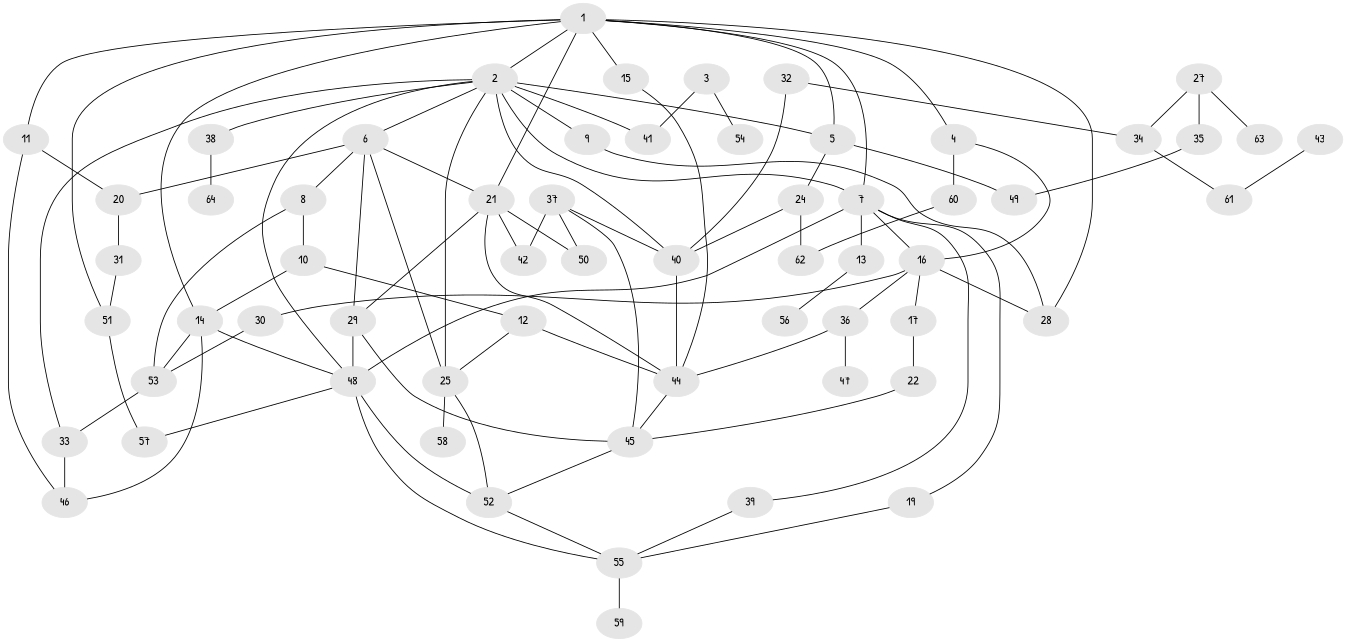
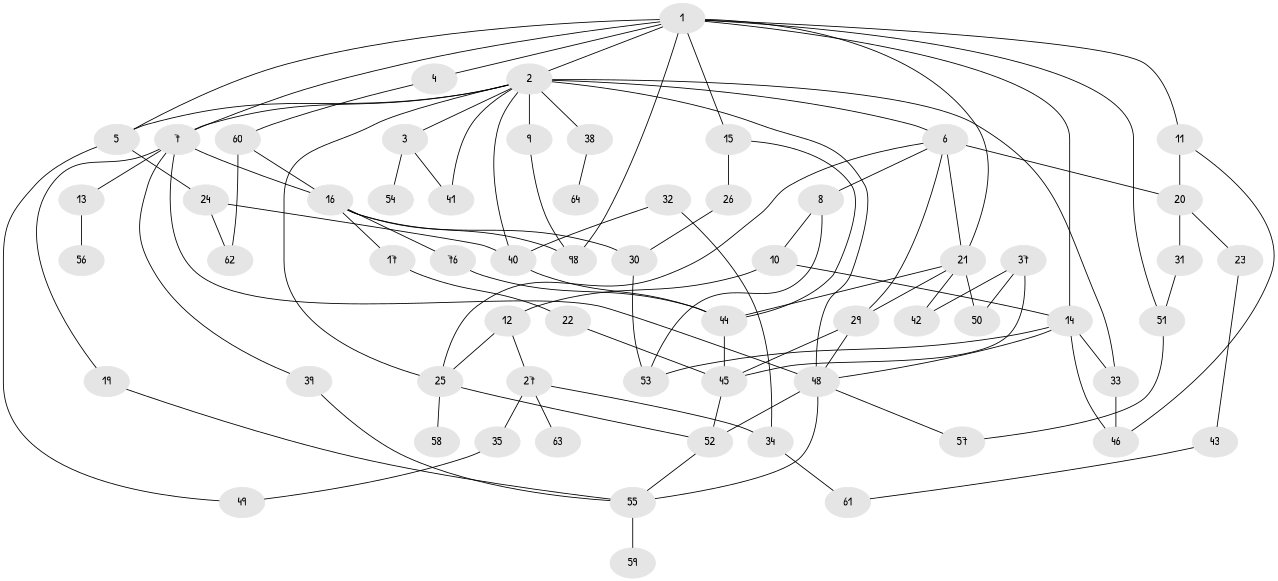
none -> (467, 109)
none -> (729, 200)
(1045, 214) -> (284, 170)
(614, 230) -> none
none -> (1240, 260)
(845, 321) -> (453, 260)
(1046, 321) -> (574, 260)
(600, 352) -> (518, 351)
(845, 381) -> none
(109, 412) -> (1093, 351)
